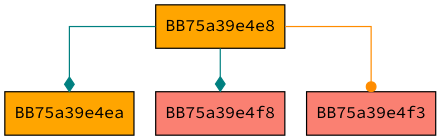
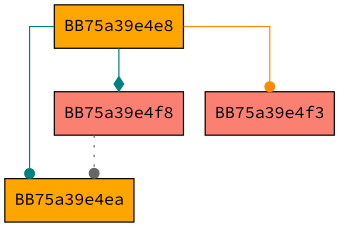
(87, 27) -> (30, 85)
none -> (94, 152)
